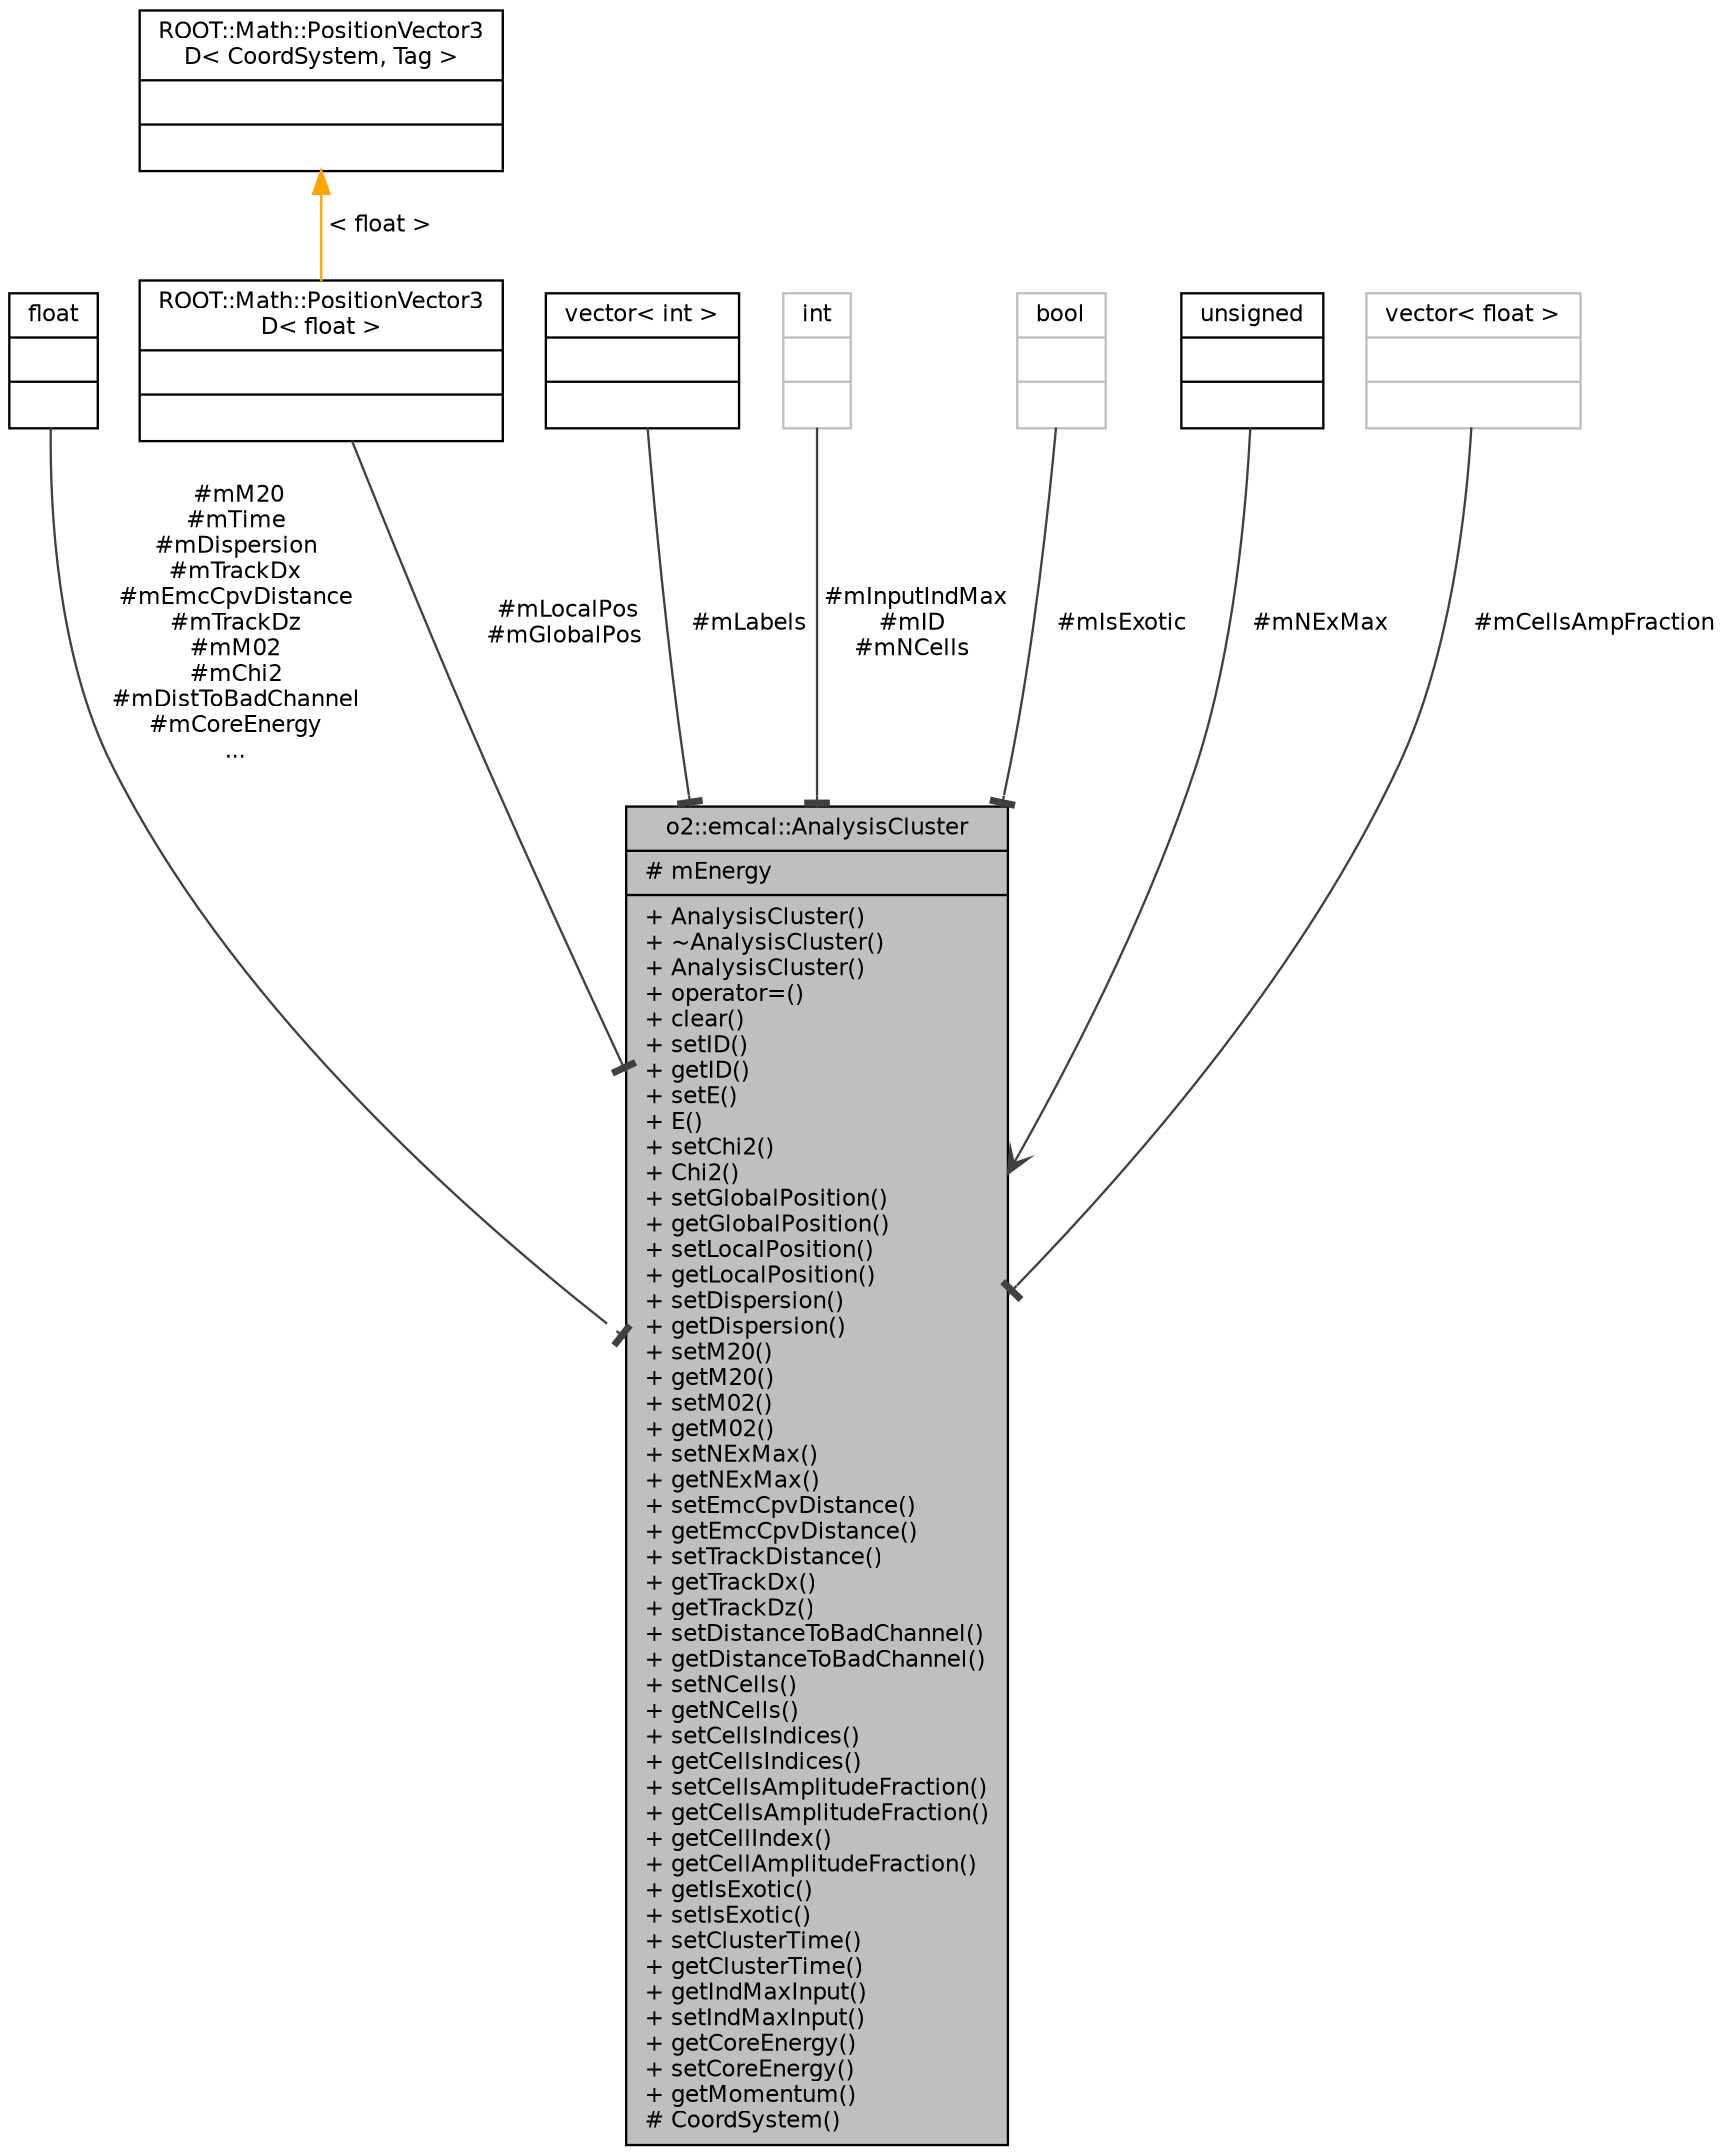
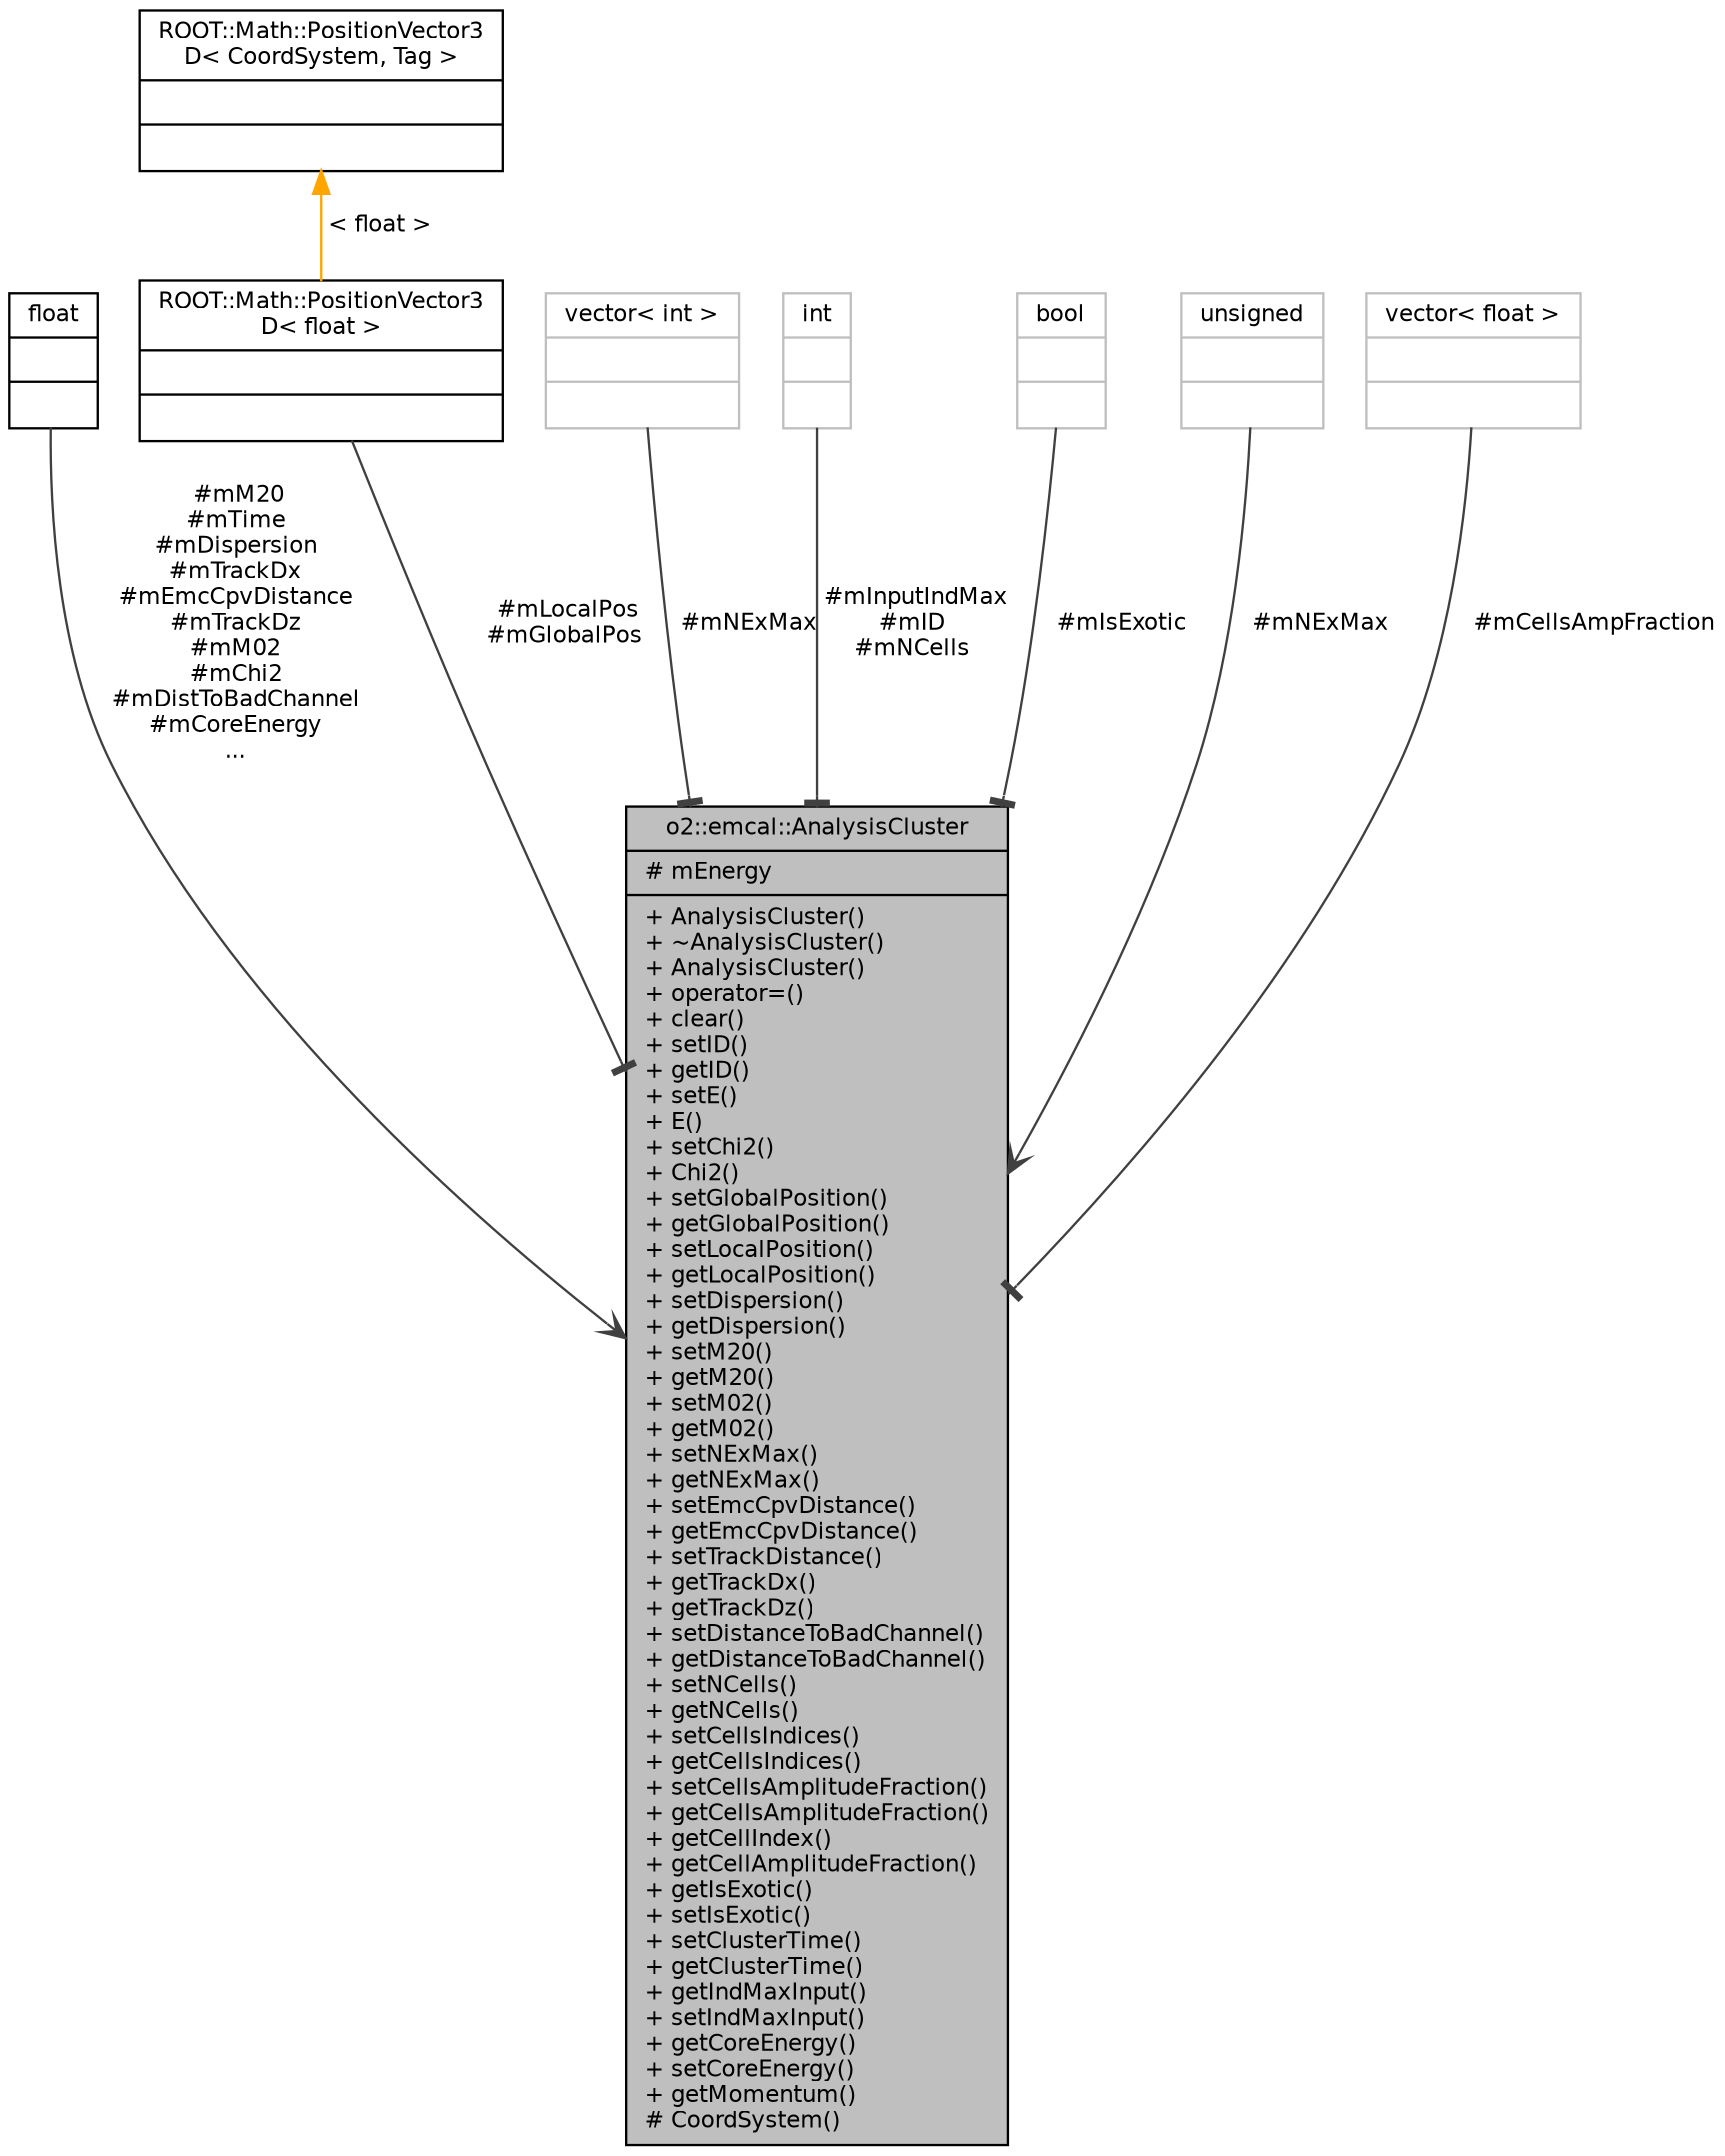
(642, 361) -> (642, 361)
(1252, 361) -> (1252, 361)
(746, 624) -> (746, 624)
(219, 937) -> (219, 937)
